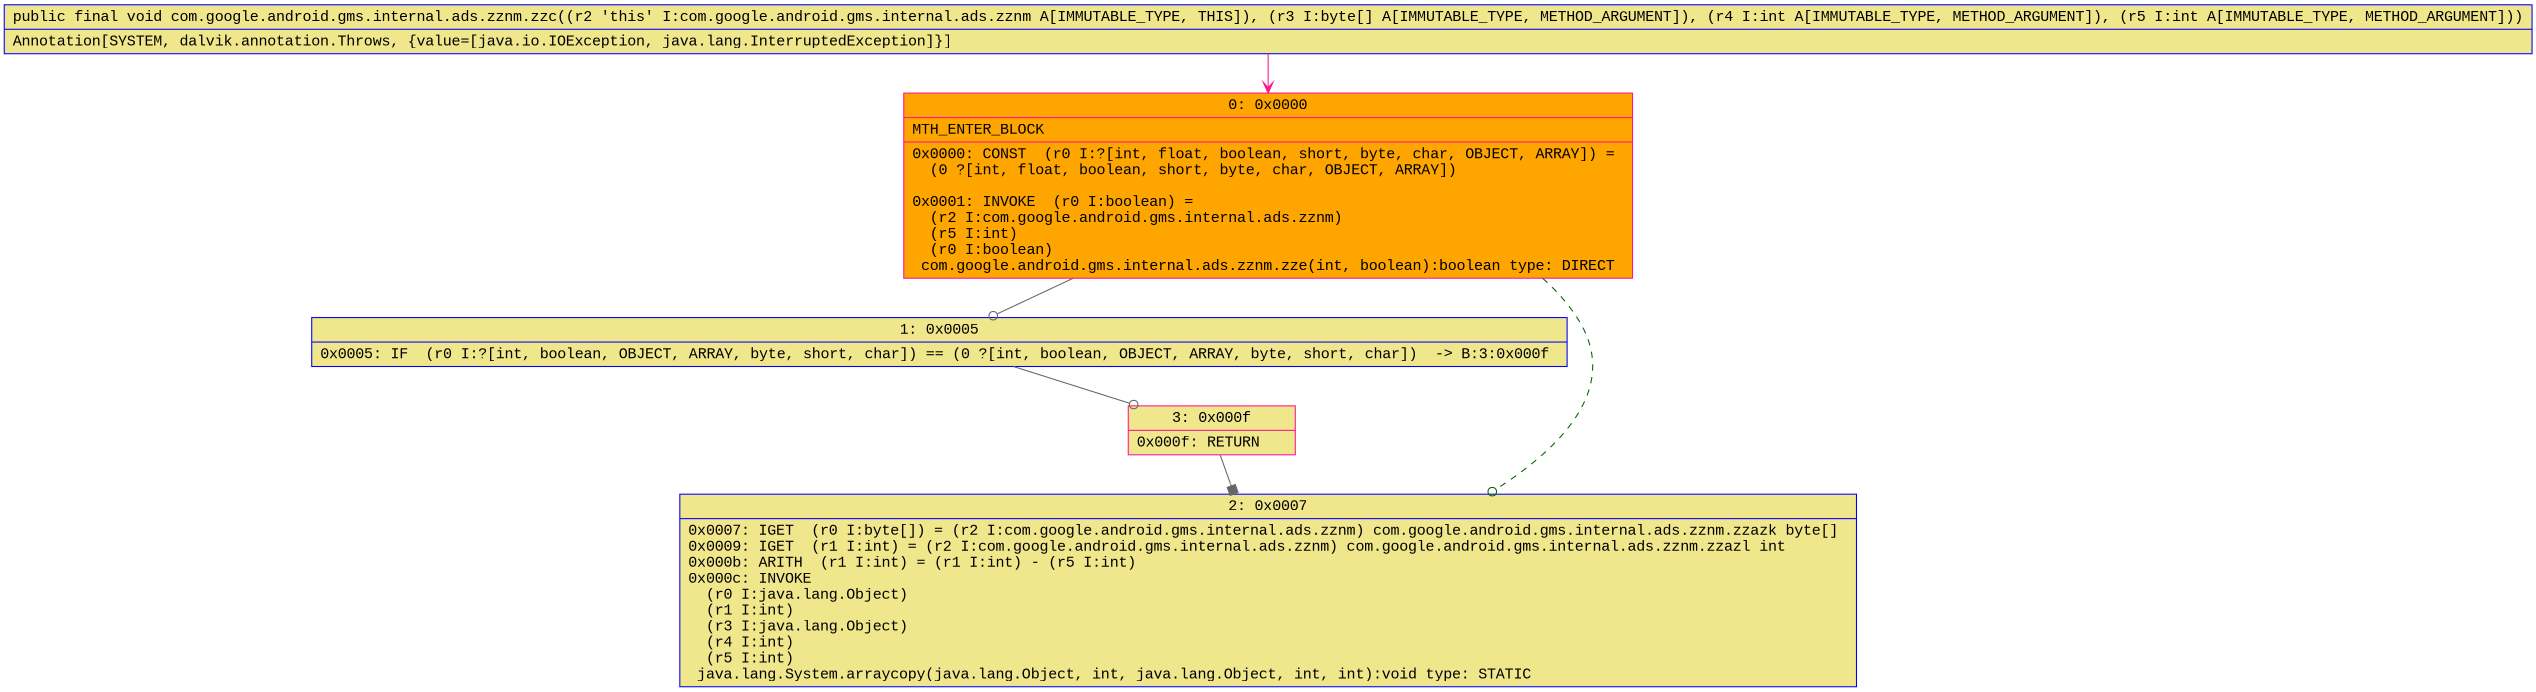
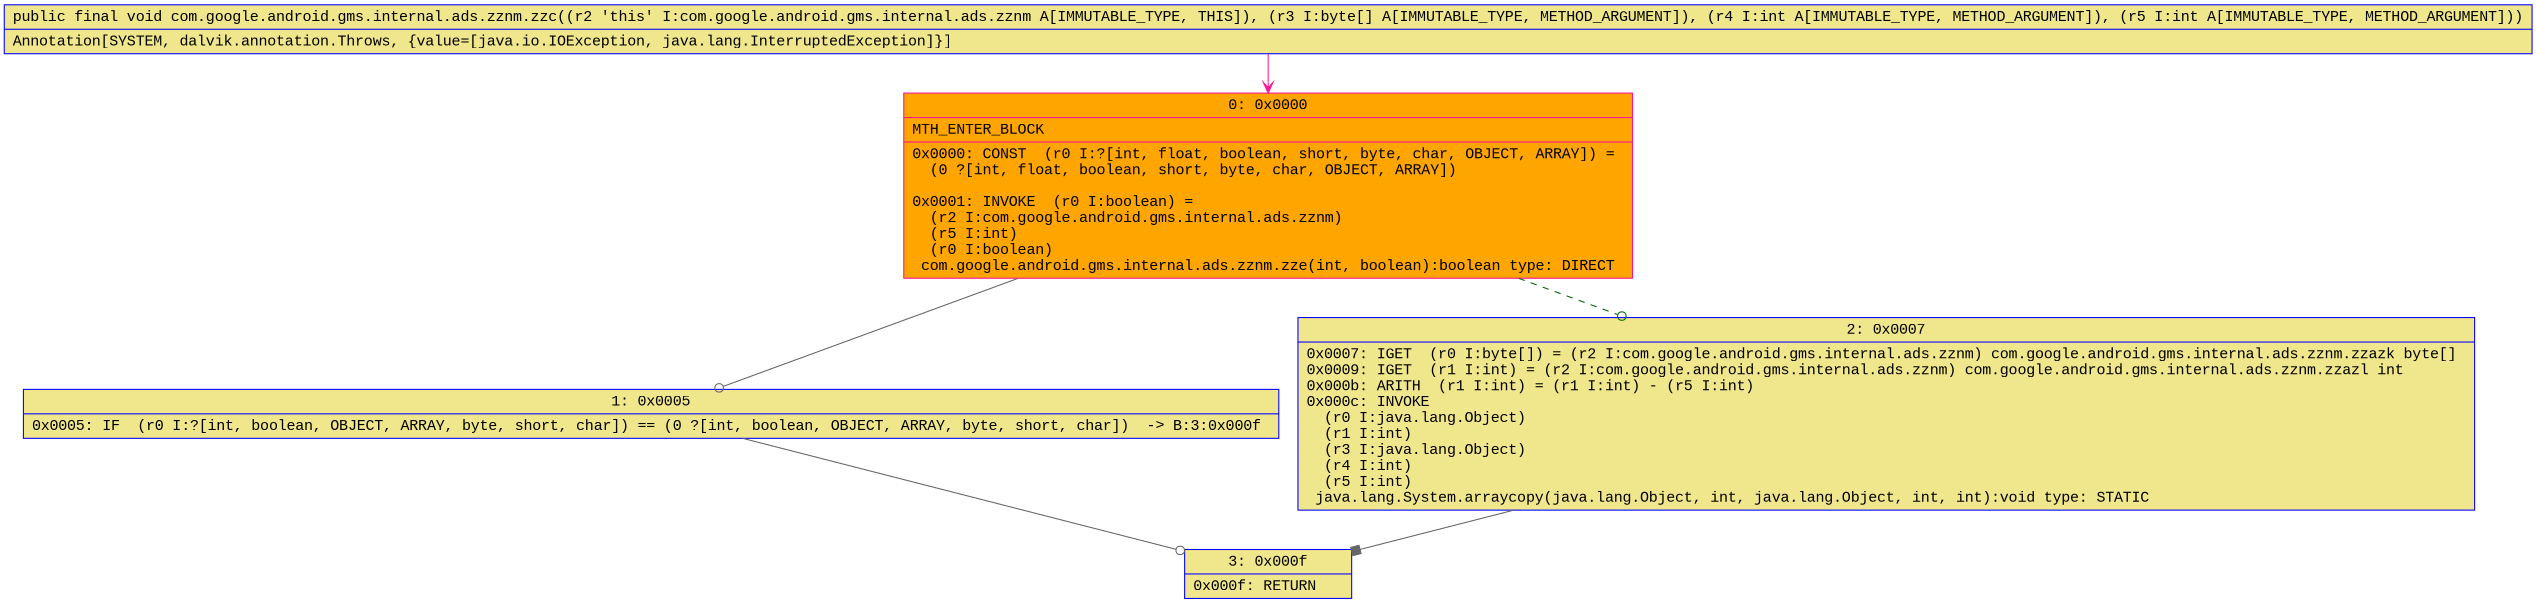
(1212, 430) -> (1268, 574)
(1225, 469) -> (1438, 530)
